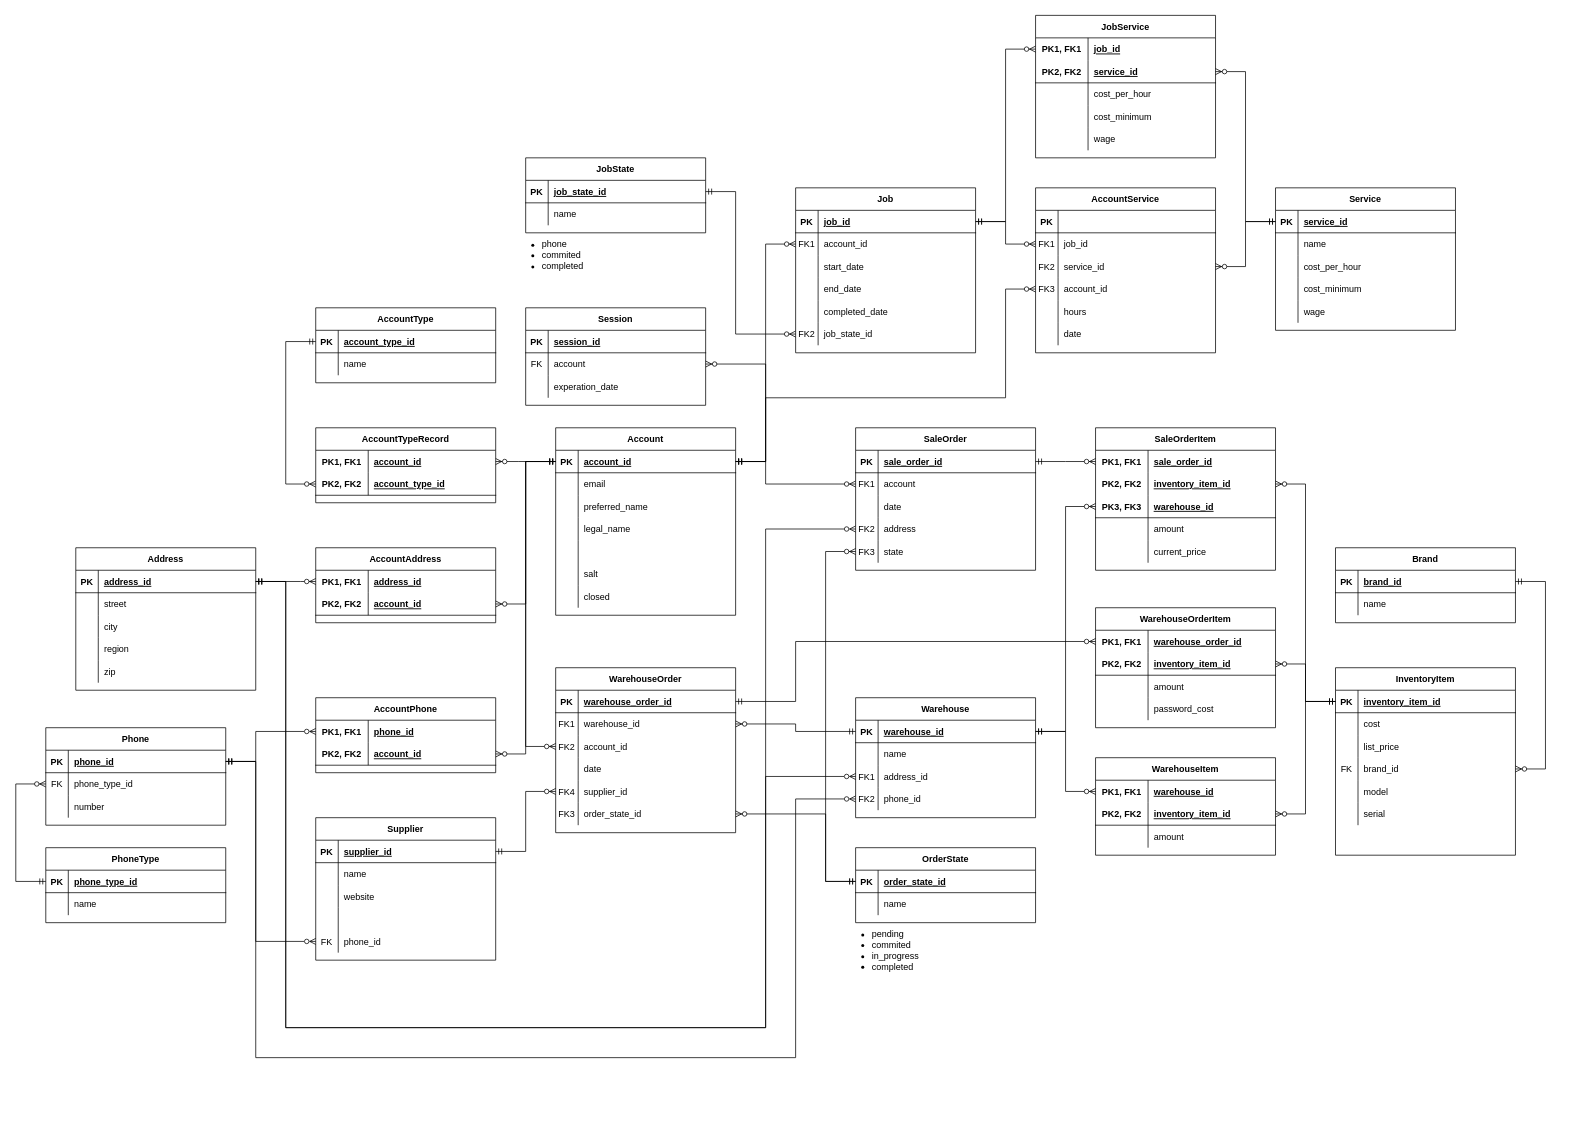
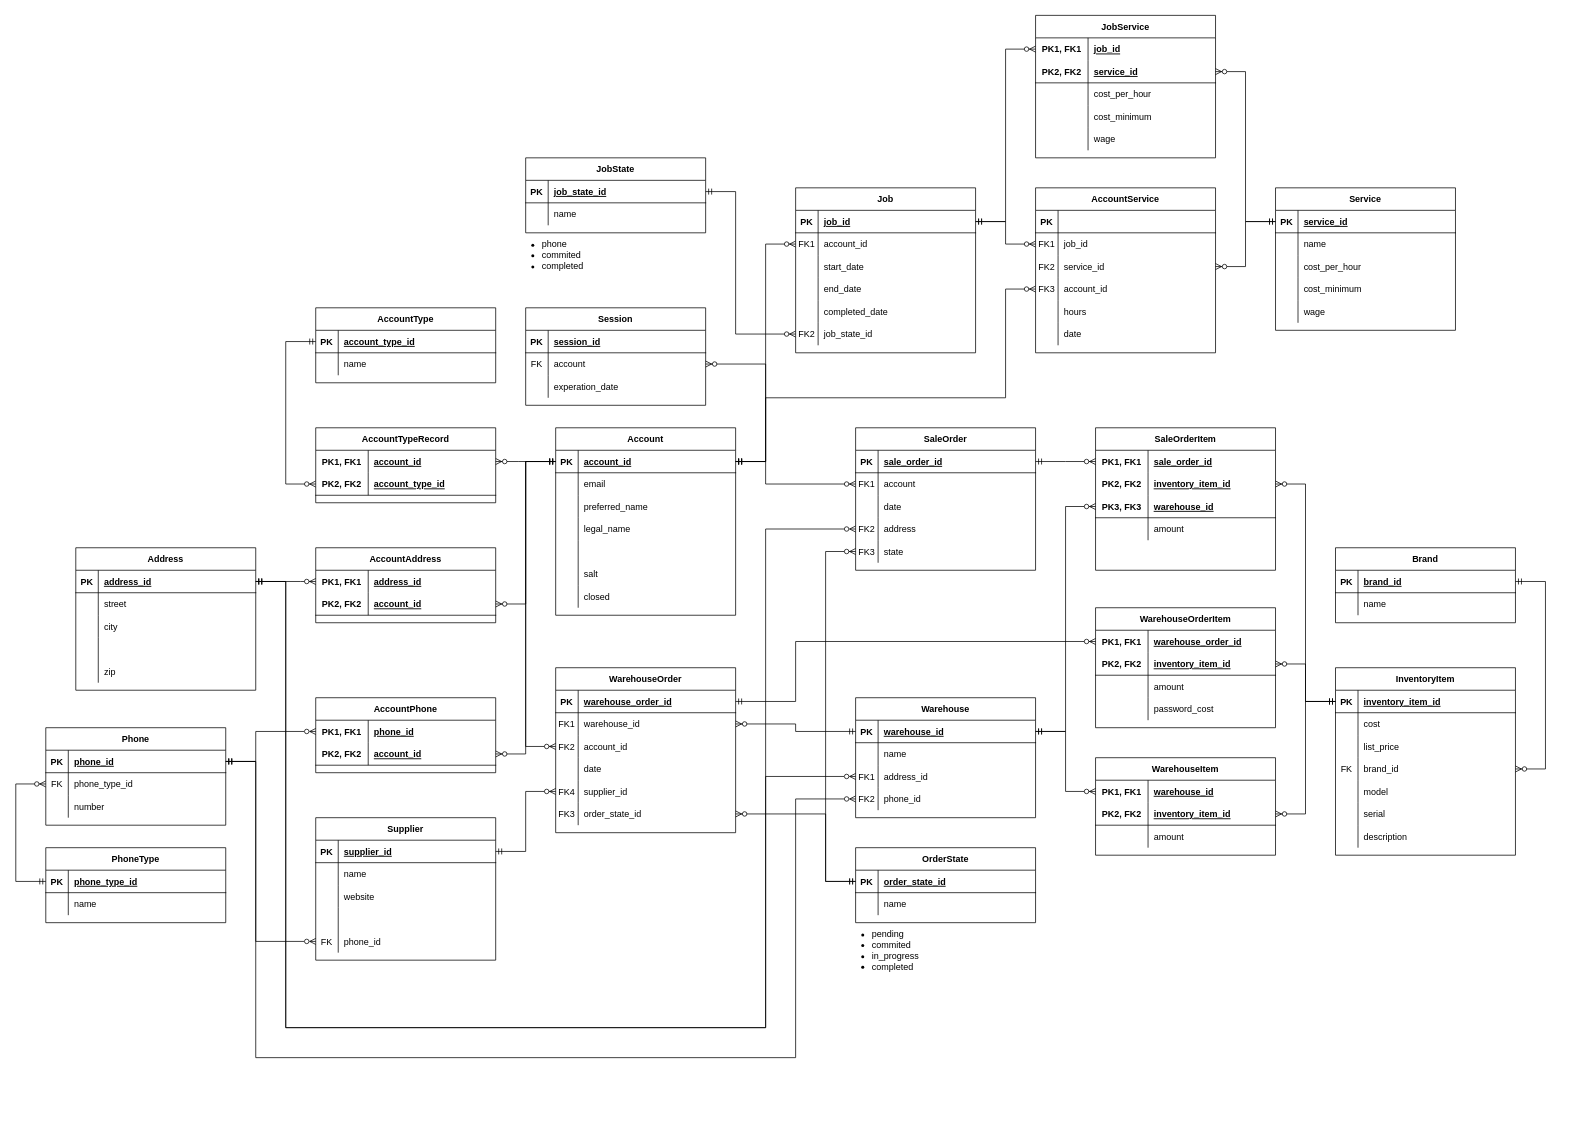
(1212, 552) -> none
(177, 649) -> none
none -> (1437, 837)
